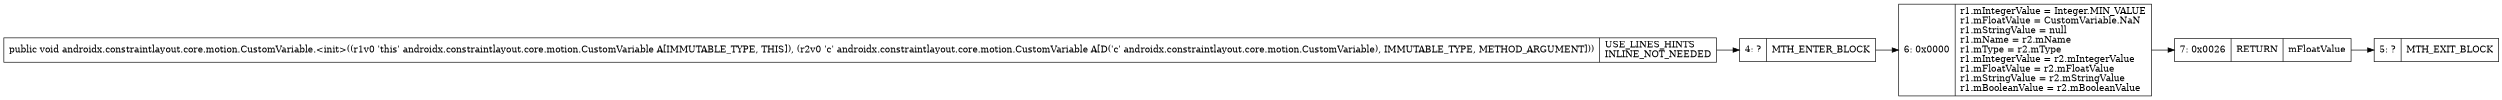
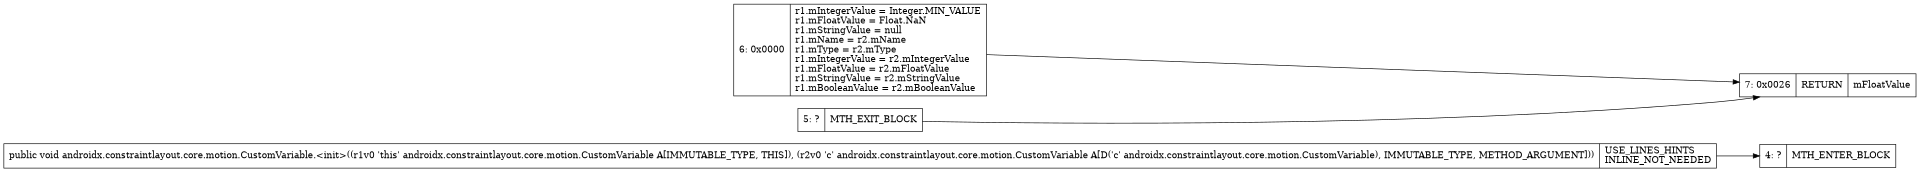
(2050, 21) -> (861, 21)
(1884, 50) -> none
(2359, 50) -> (1338, 121)
